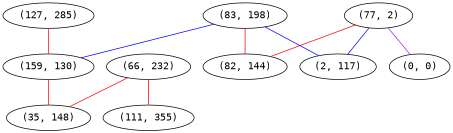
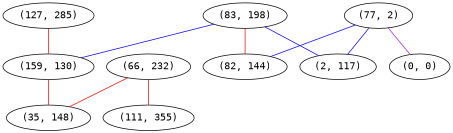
(313, 41) -> (313, 41)
